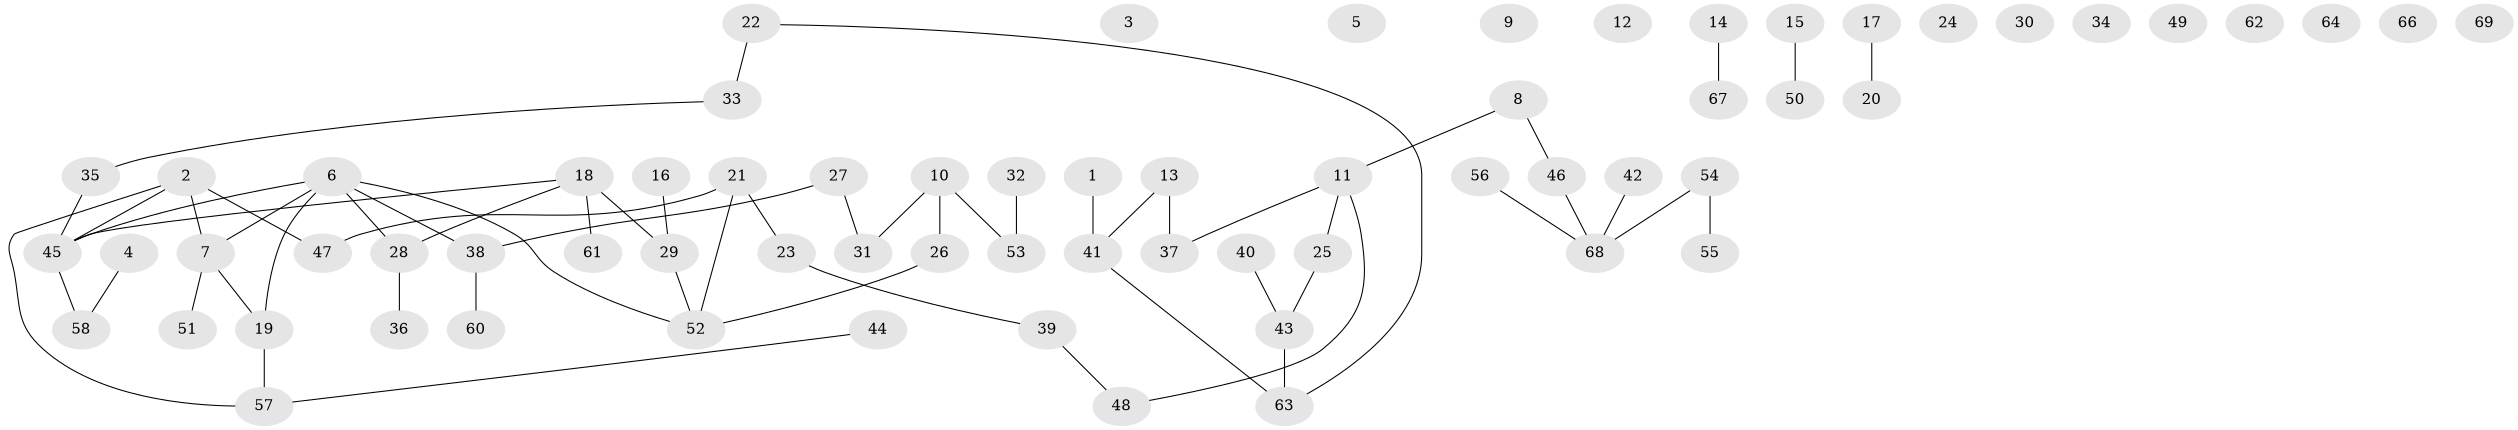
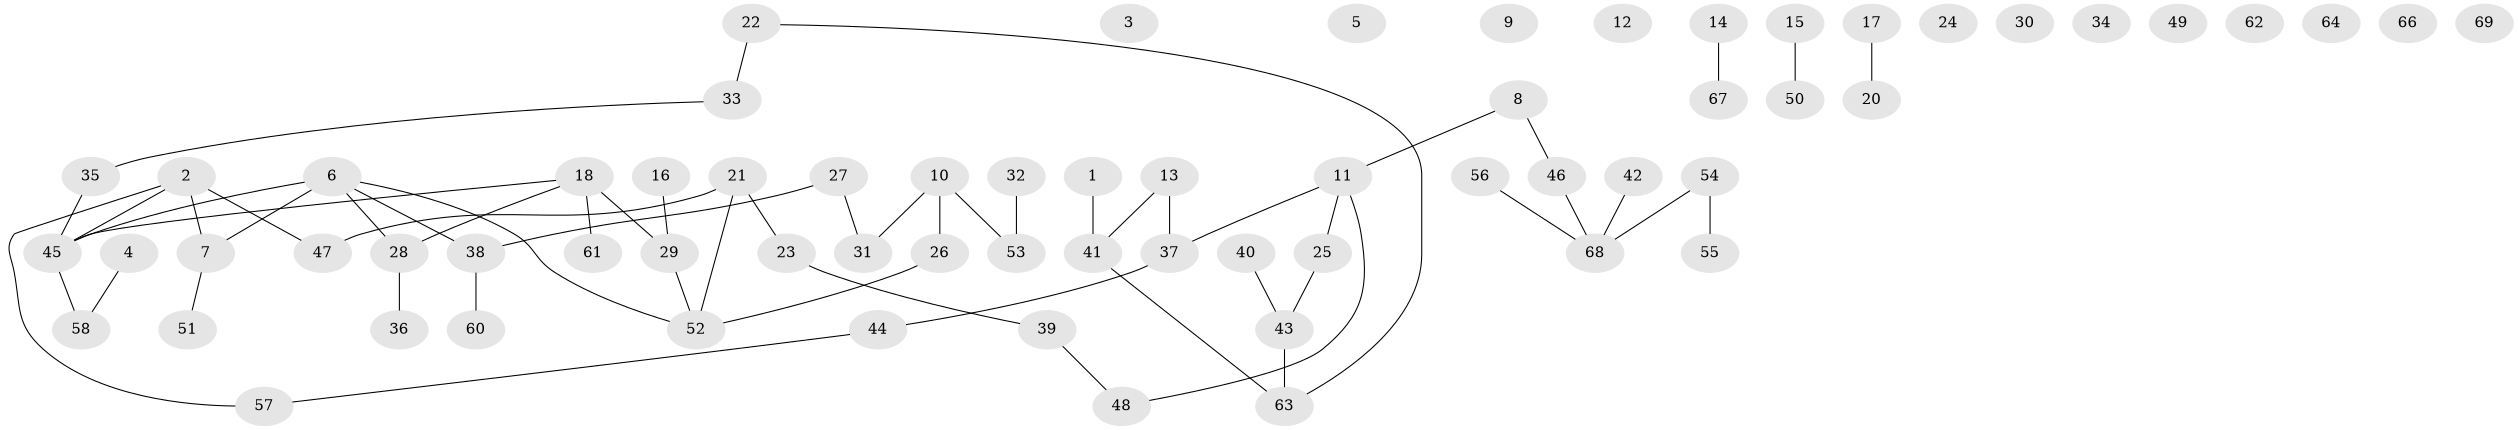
none -> (1028, 301)
(264, 330) -> none
